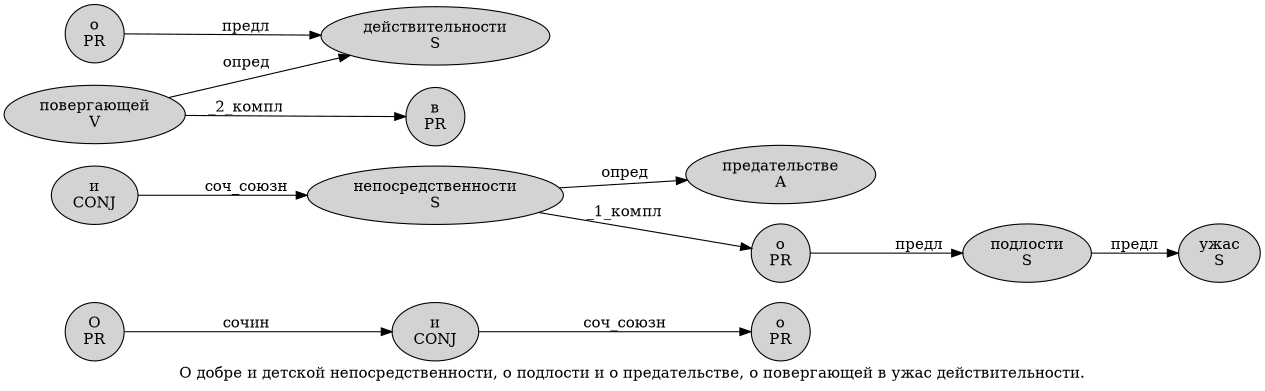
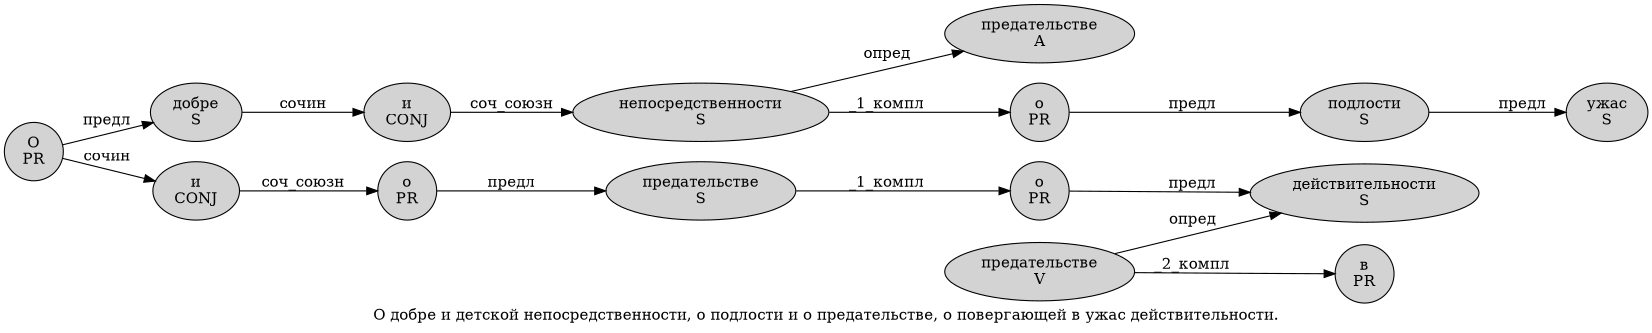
none -> (196, 112)
(95, 114) -> (1040, 272)
none -> (701, 191)
